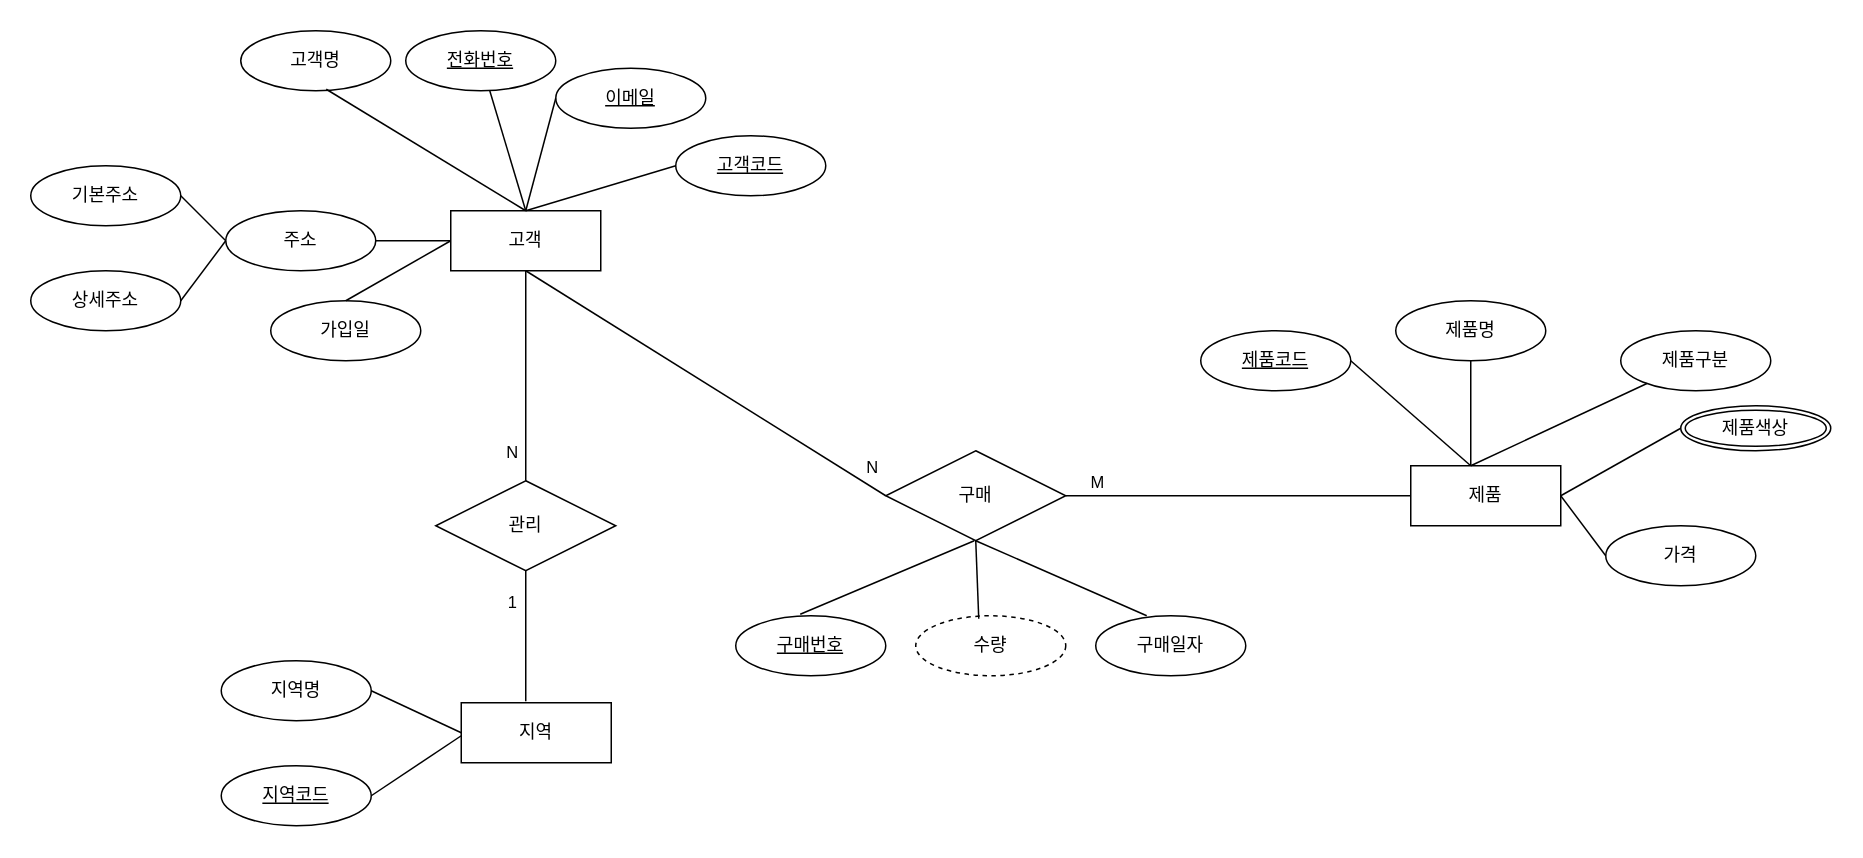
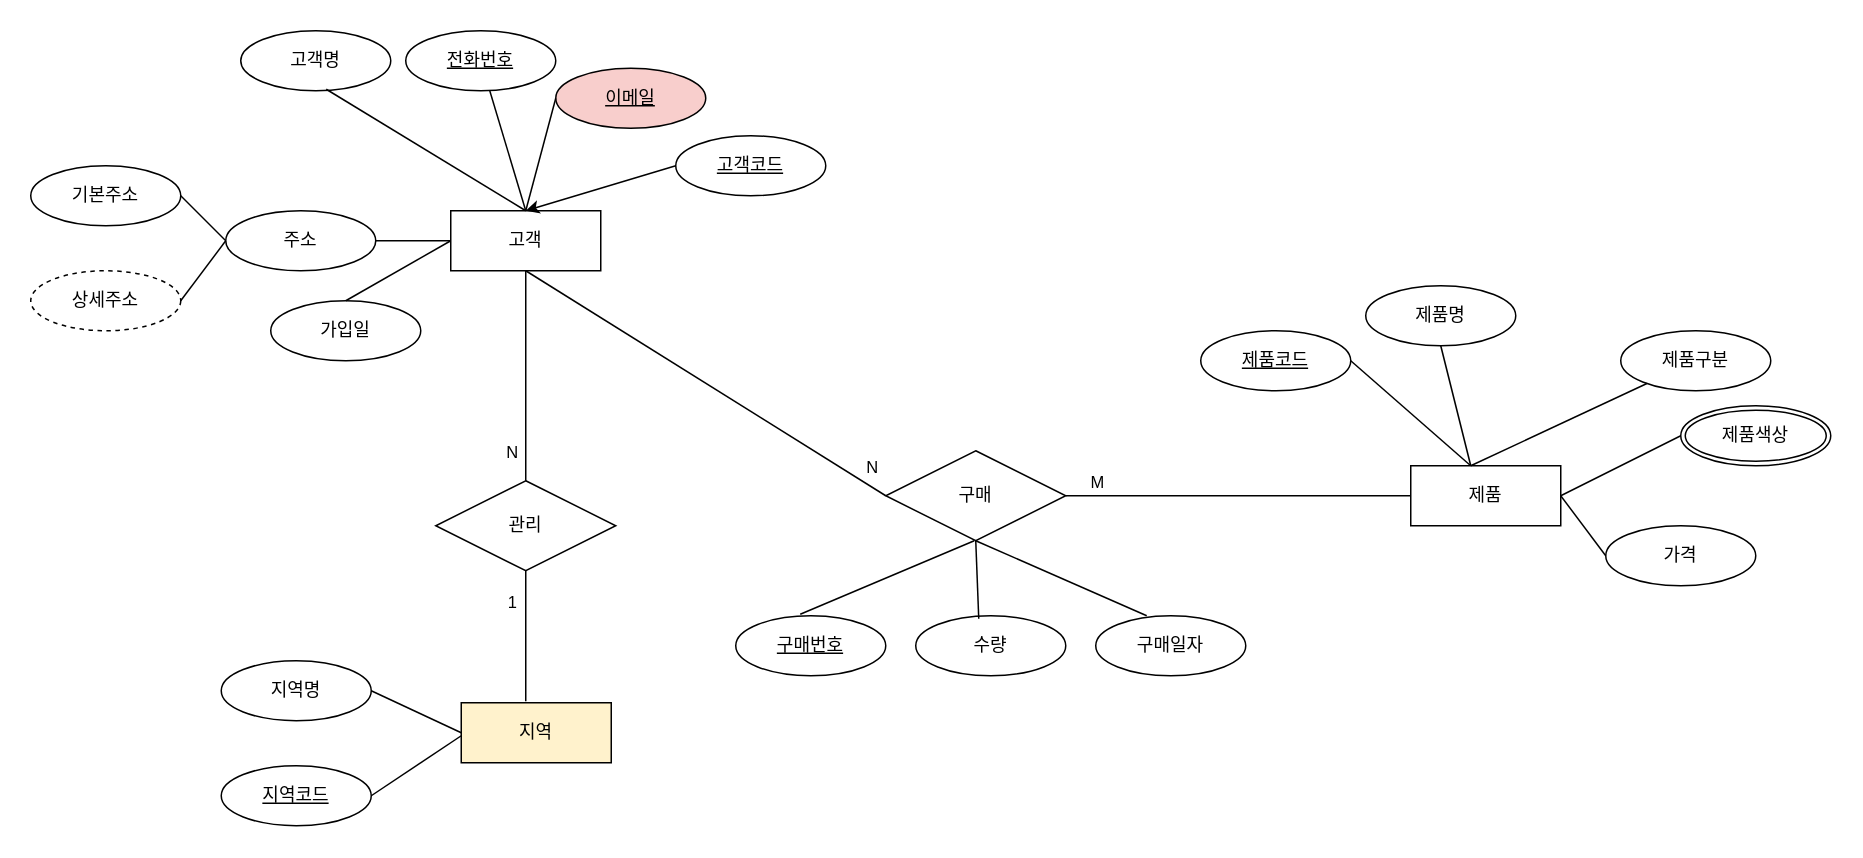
(631, 98) -> (631, 98)
(533, 208) -> (537, 207)
(106, 301) -> (106, 301)
(1471, 331) -> (1441, 316)
(1756, 428) -> (1756, 436)
(991, 646) -> (991, 646)
(536, 733) -> (536, 733)
